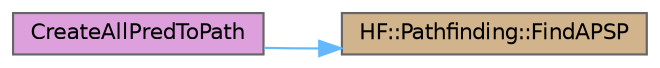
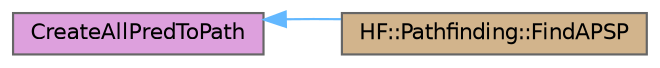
(292, 48) -> (313, 19)
